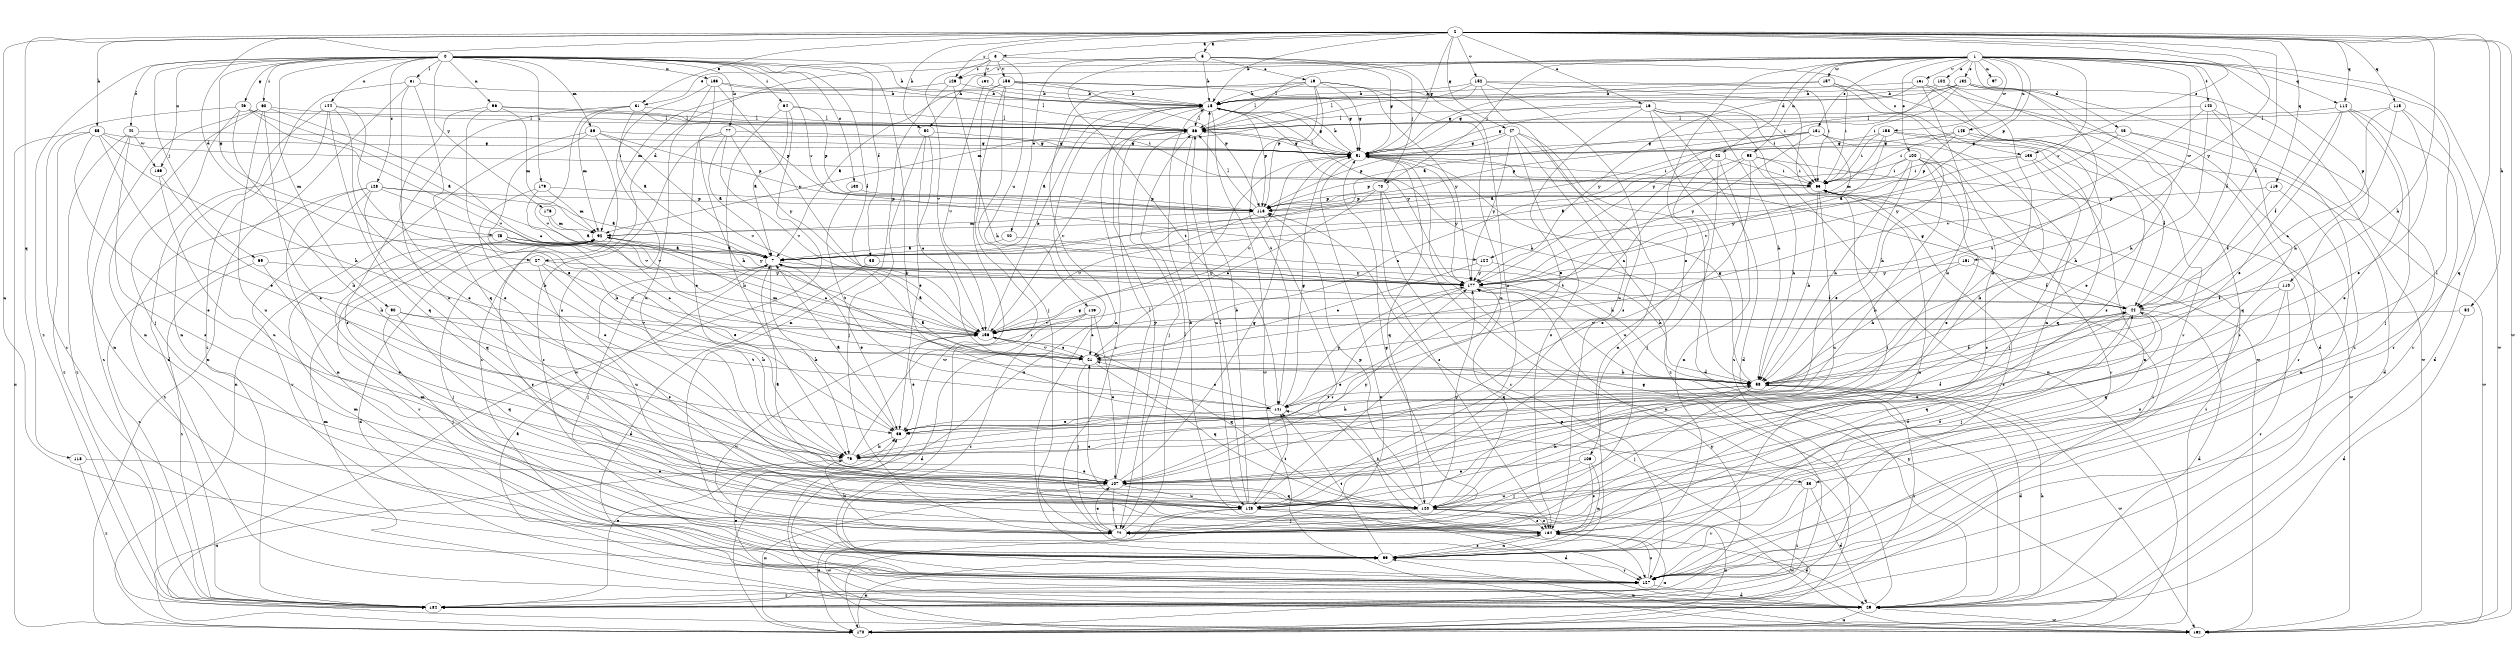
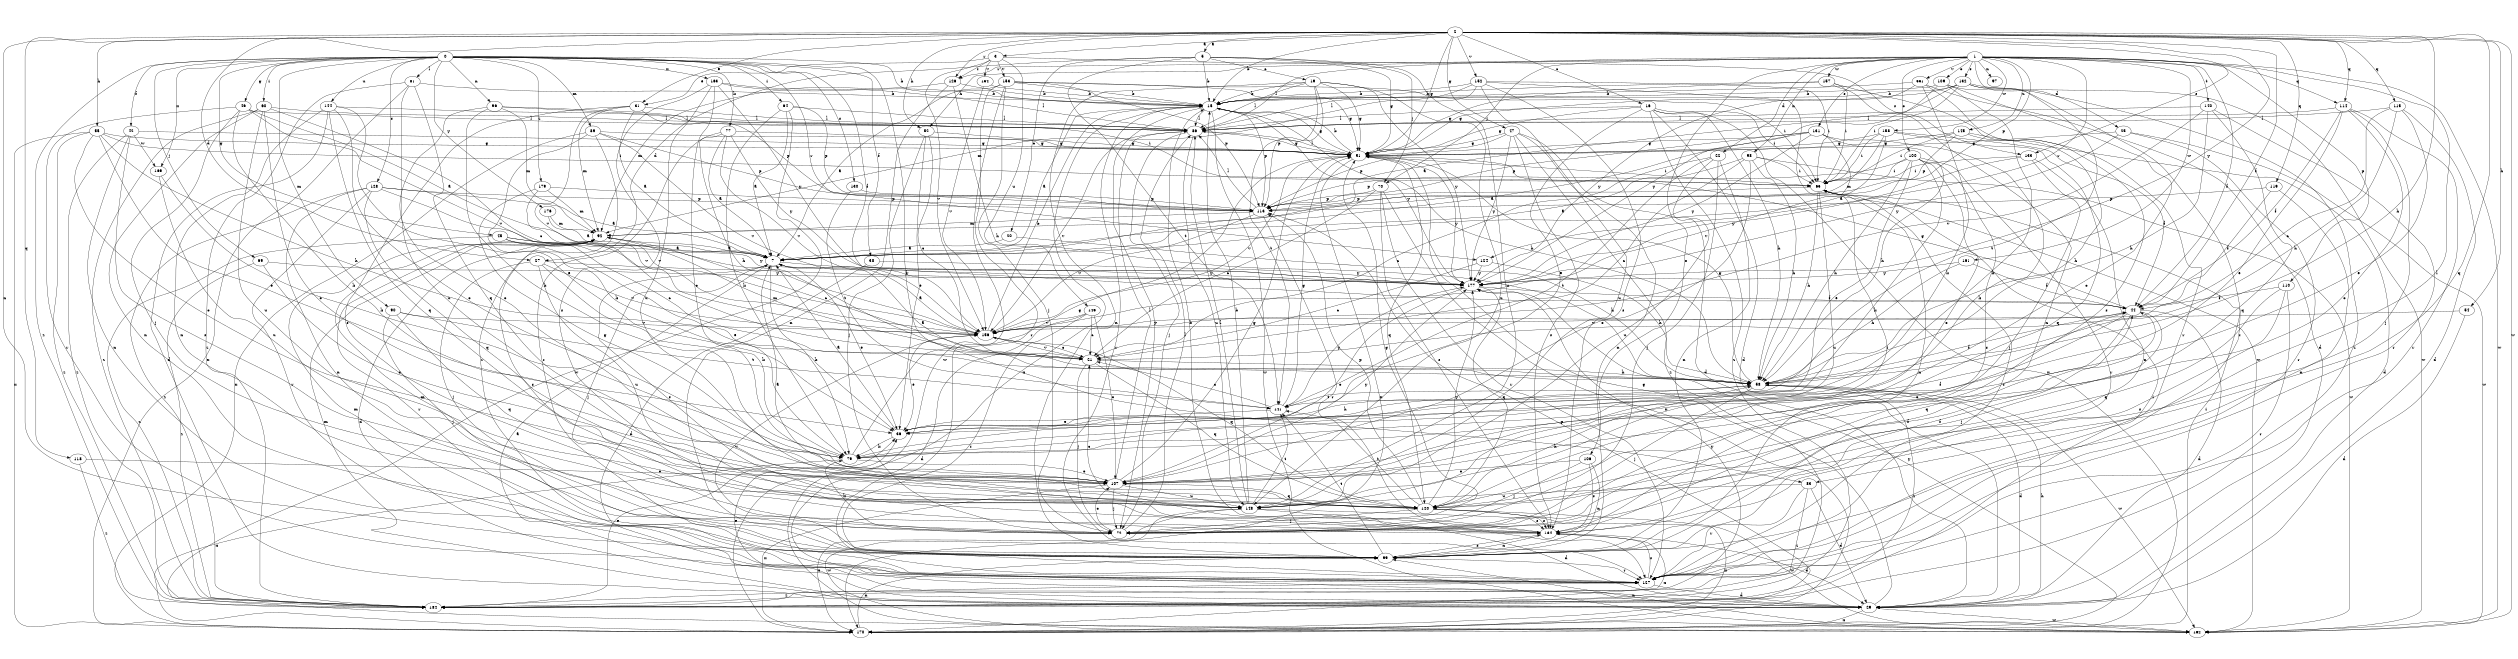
(1920, 82) -> (1920, 82)
(1942, 82) -> (1942, 82)
(1765, 170) -> none
(605, 335) -> (605, 335)
